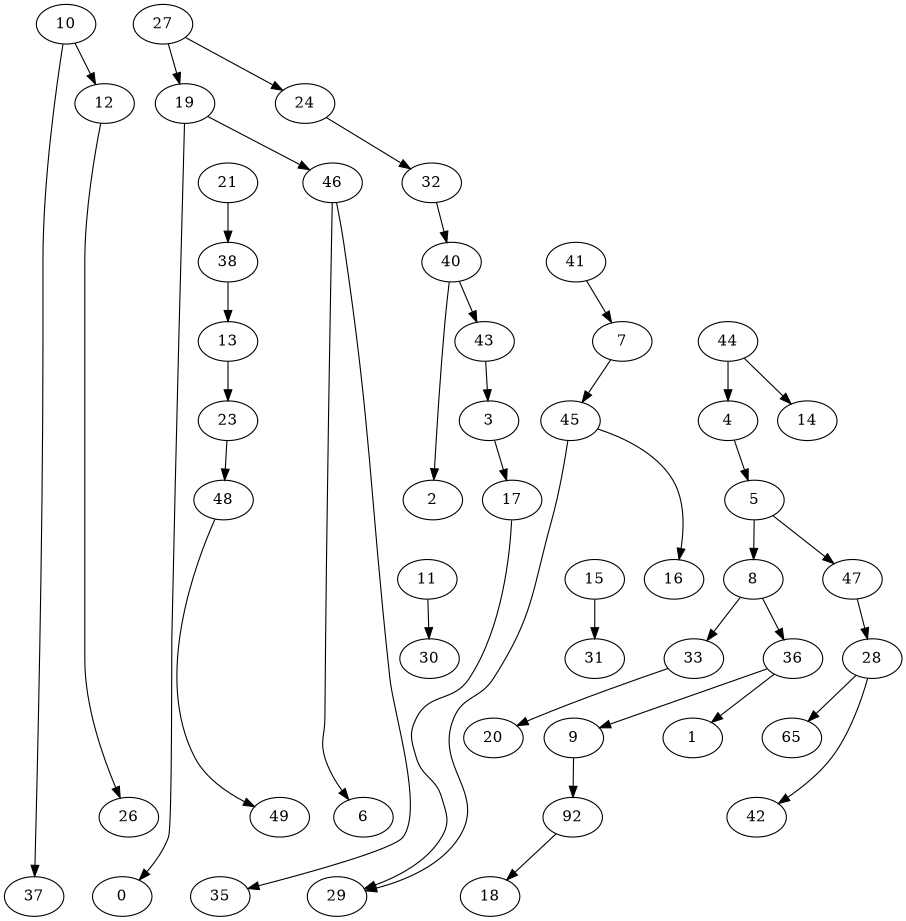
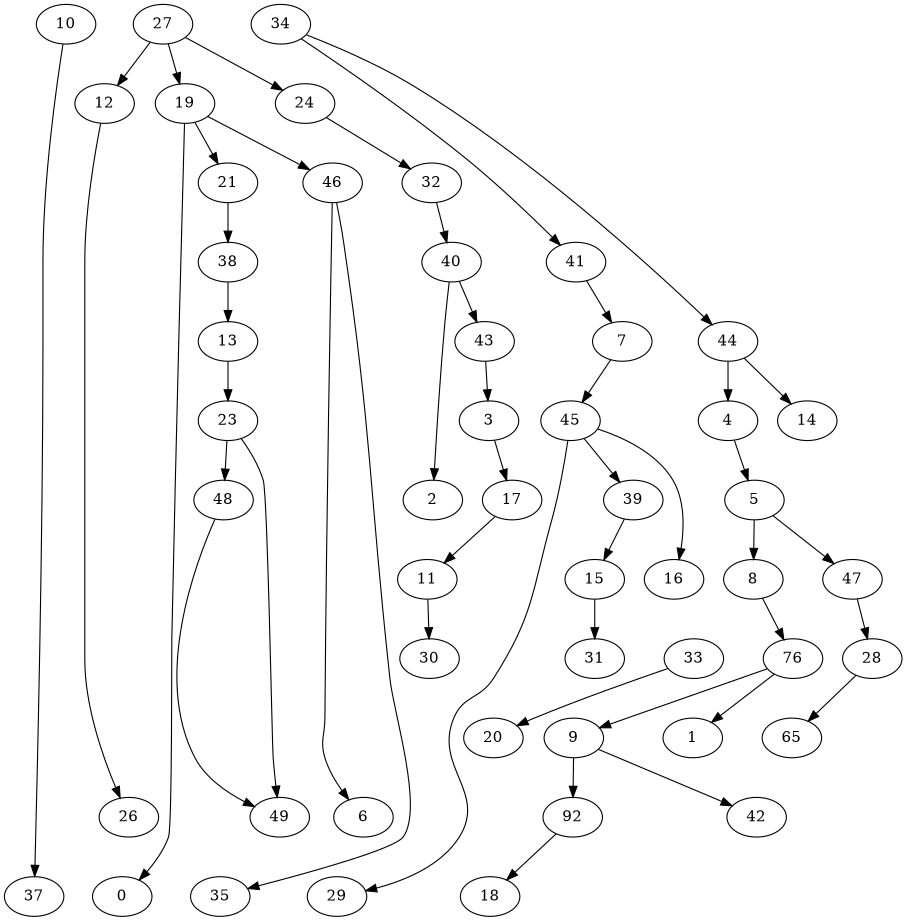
none -> (281, 24)
(83, 59) -> (137, 59)
none -> (204, 138)
none -> (633, 500)
none -> (269, 610)
(727, 615) -> none
(793, 659) -> (793, 659)
(422, 710) -> (474, 536)
(839, 746) -> (660, 775)
